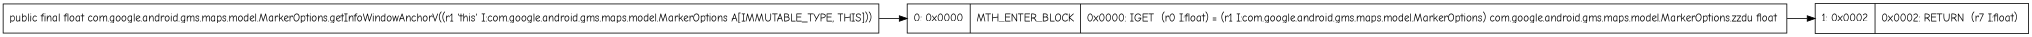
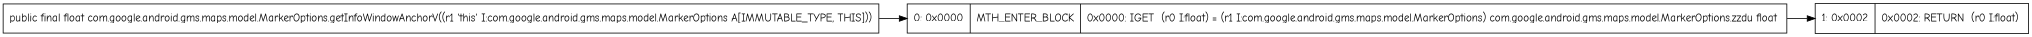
(1951, 18) -> (1952, 18)
